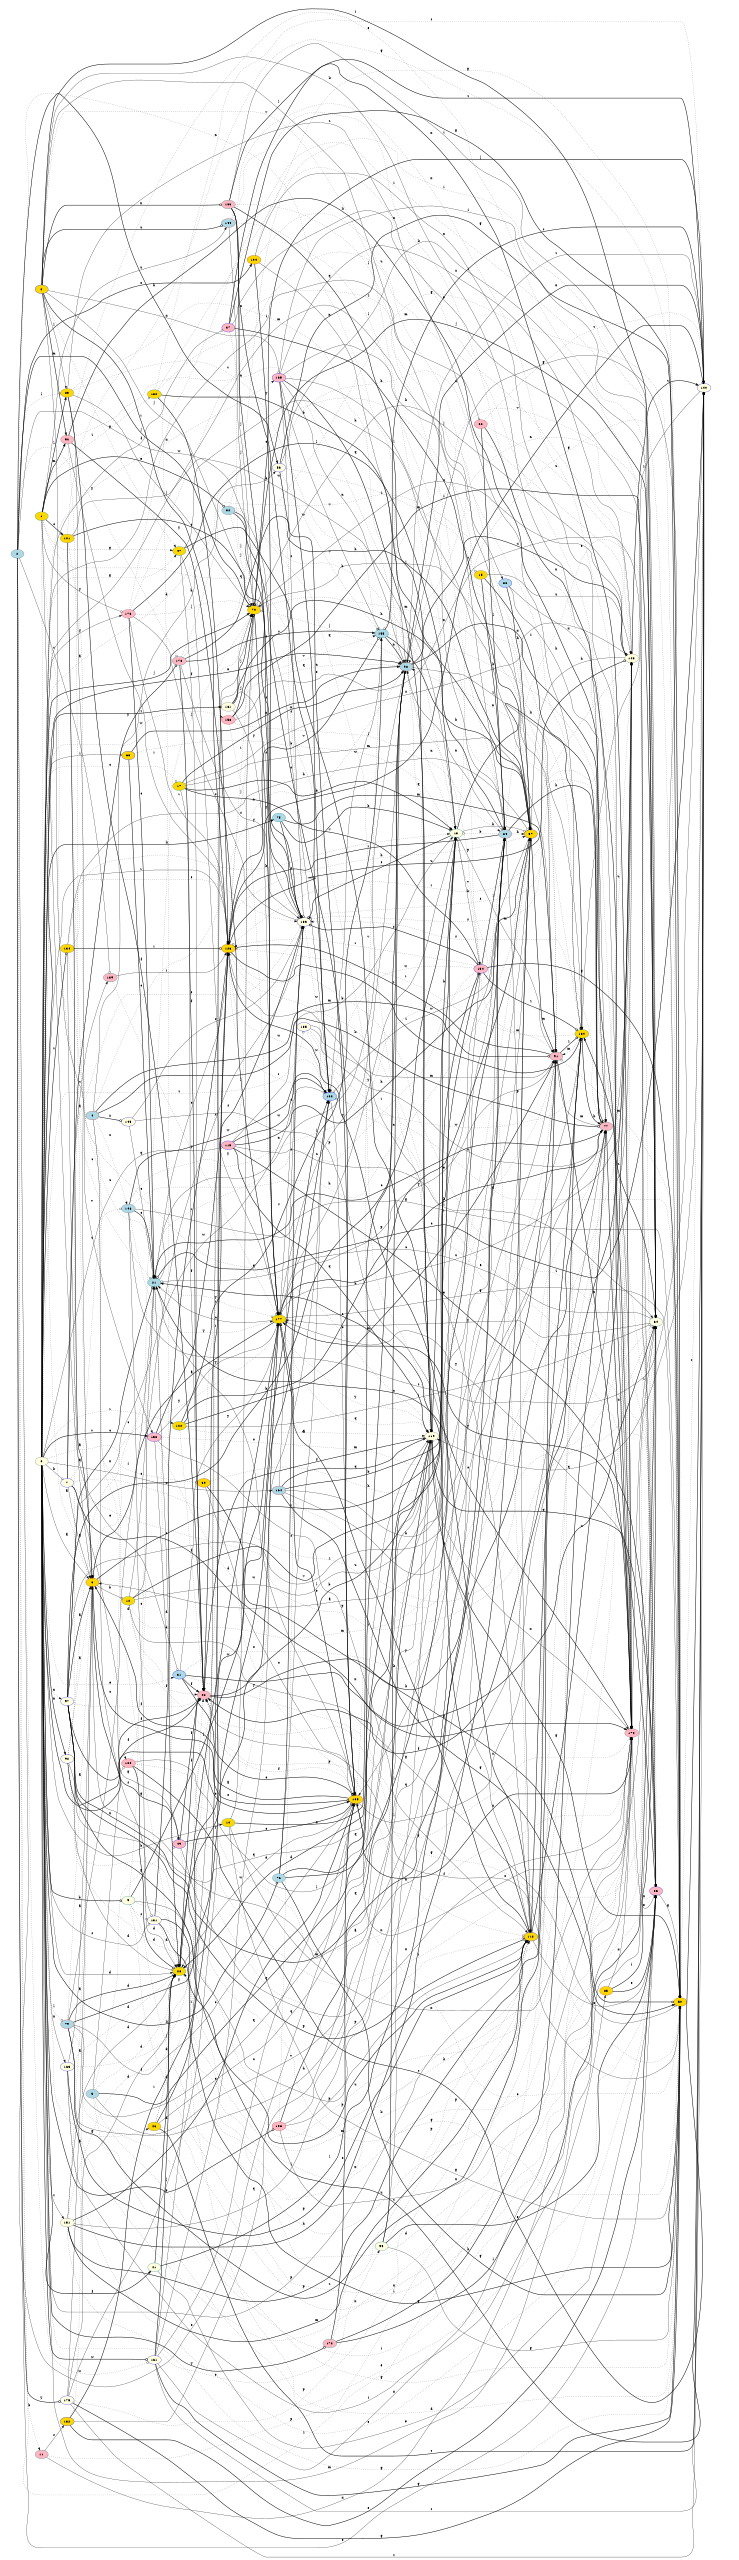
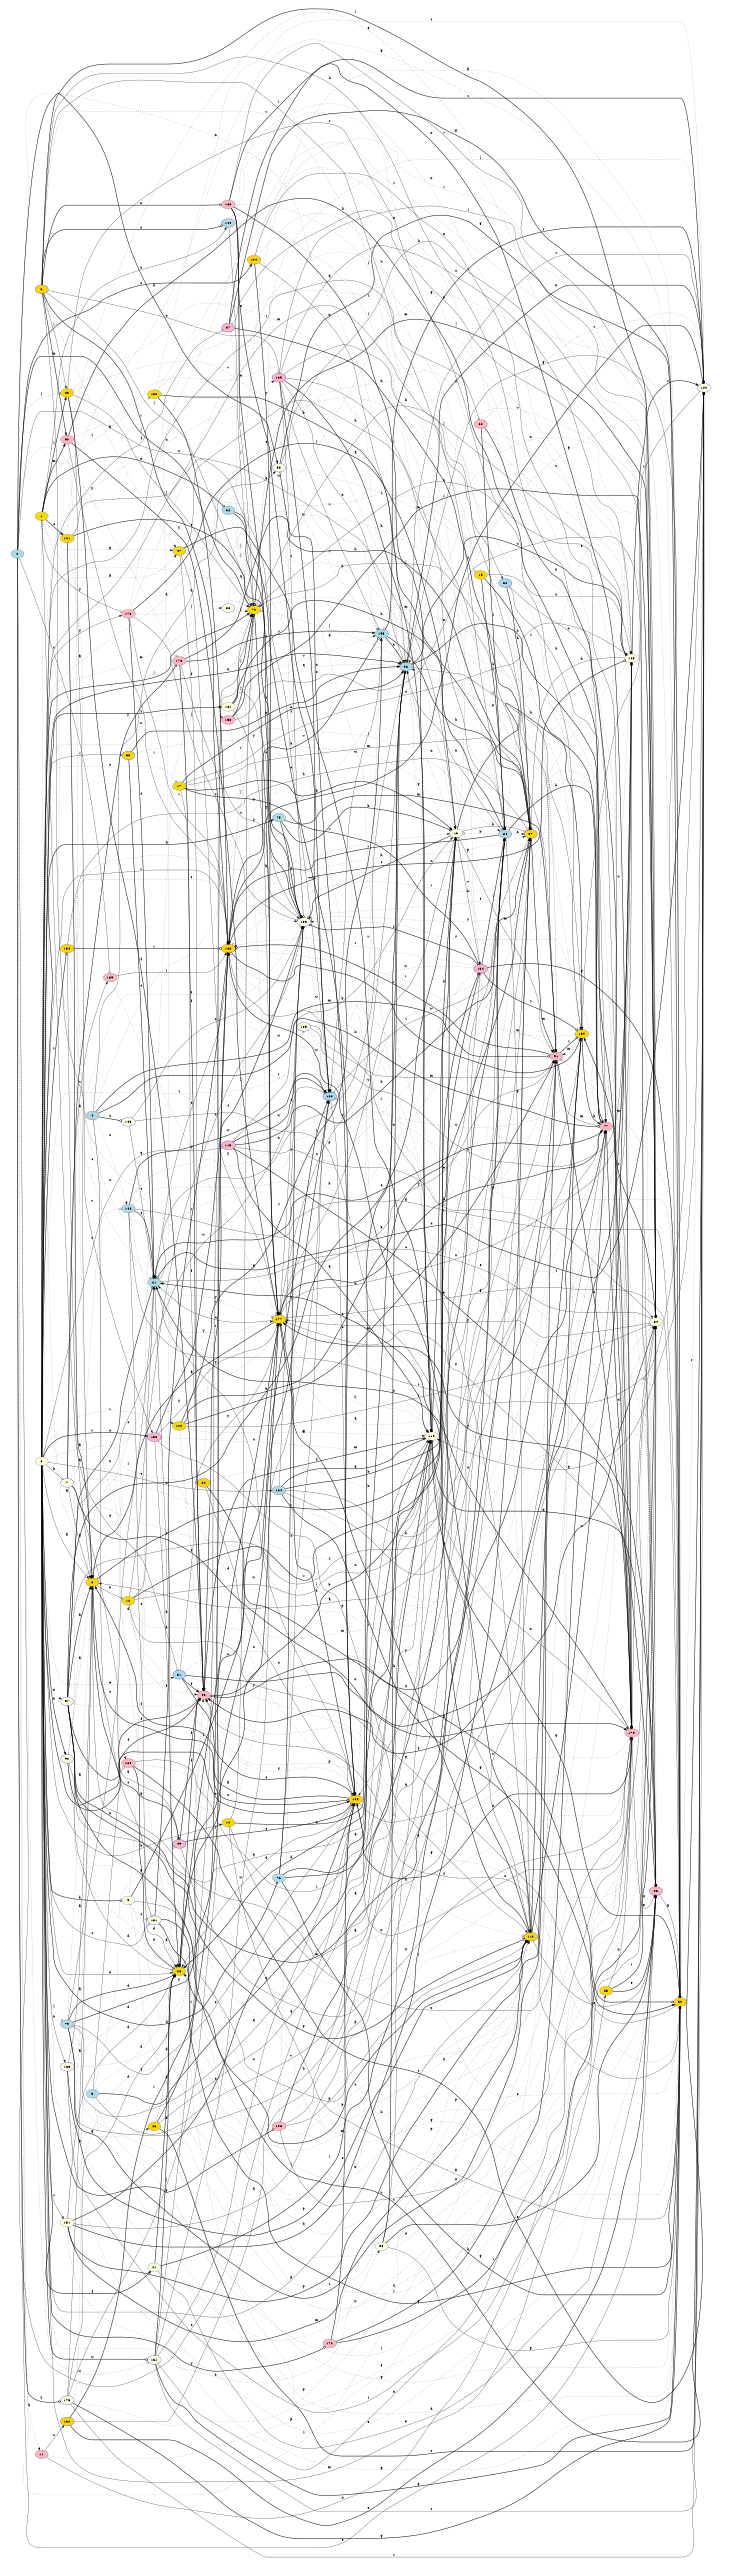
(404, 162) -> (404, 162)
none -> (228, 608)
